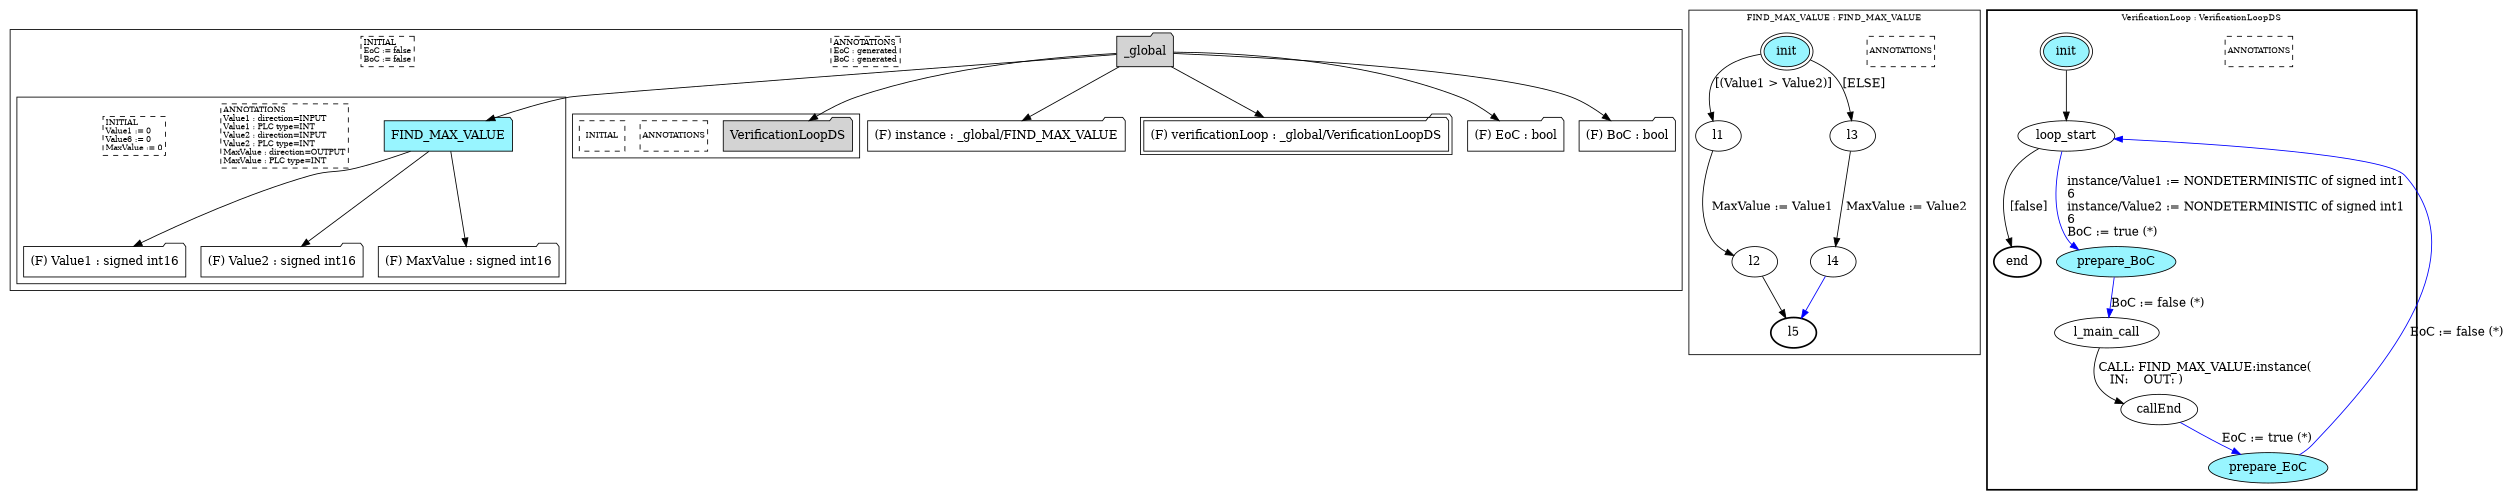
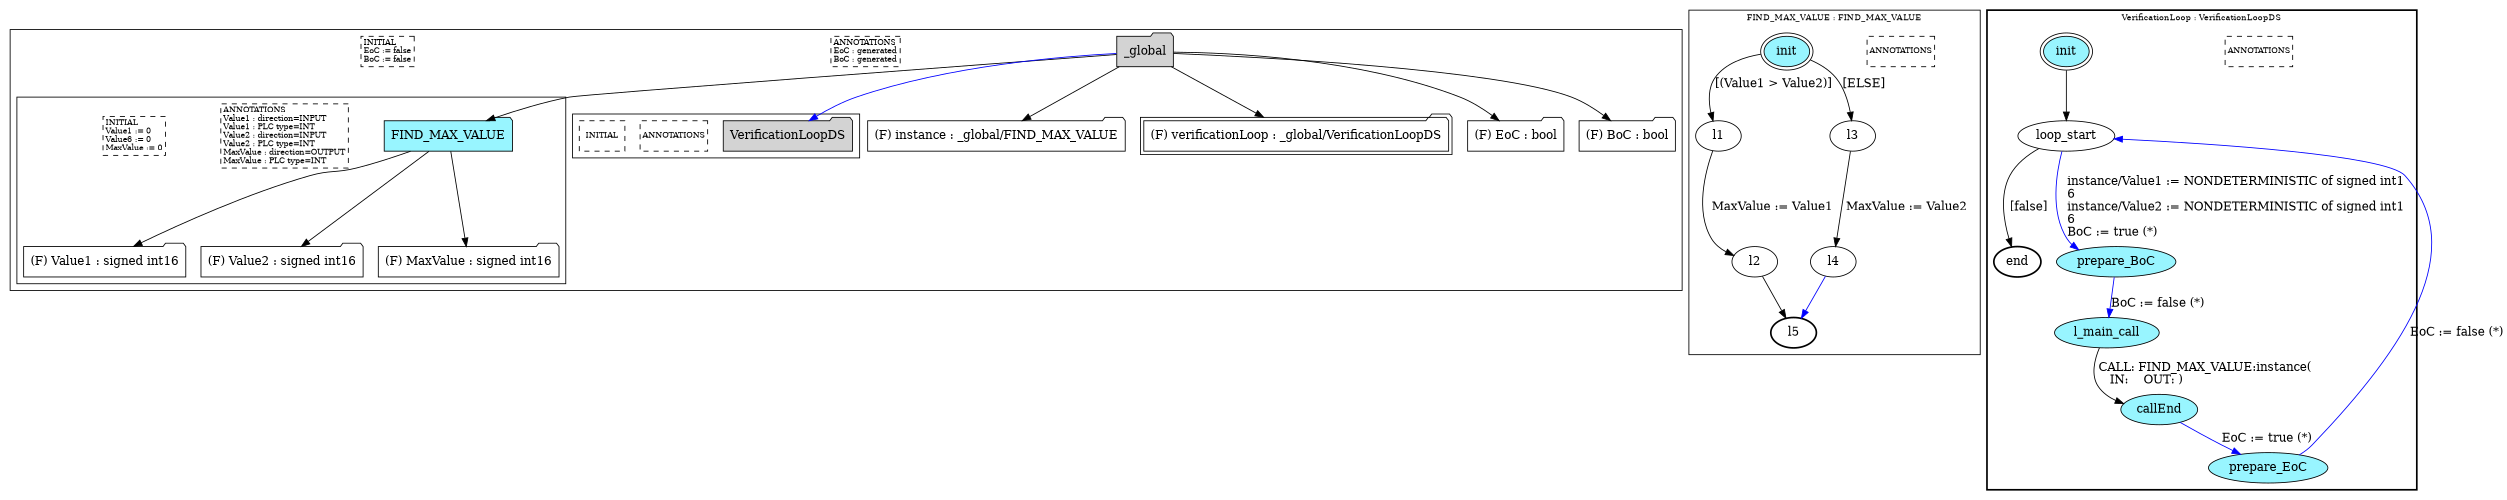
(956, 72) -> (956, 72)
(2107, 333) -> (2107, 333)
(2159, 410) -> (2159, 410)
